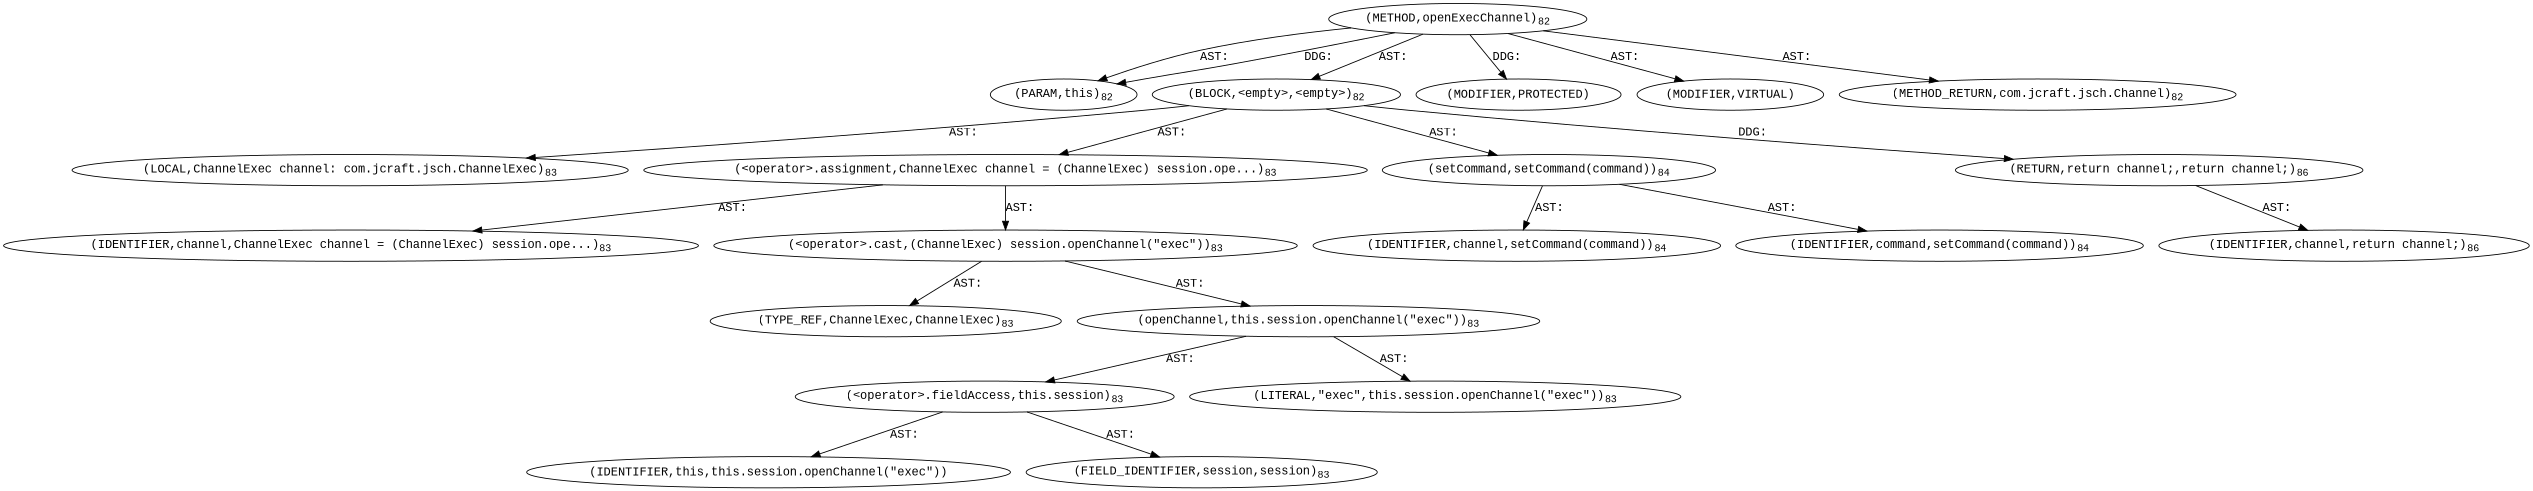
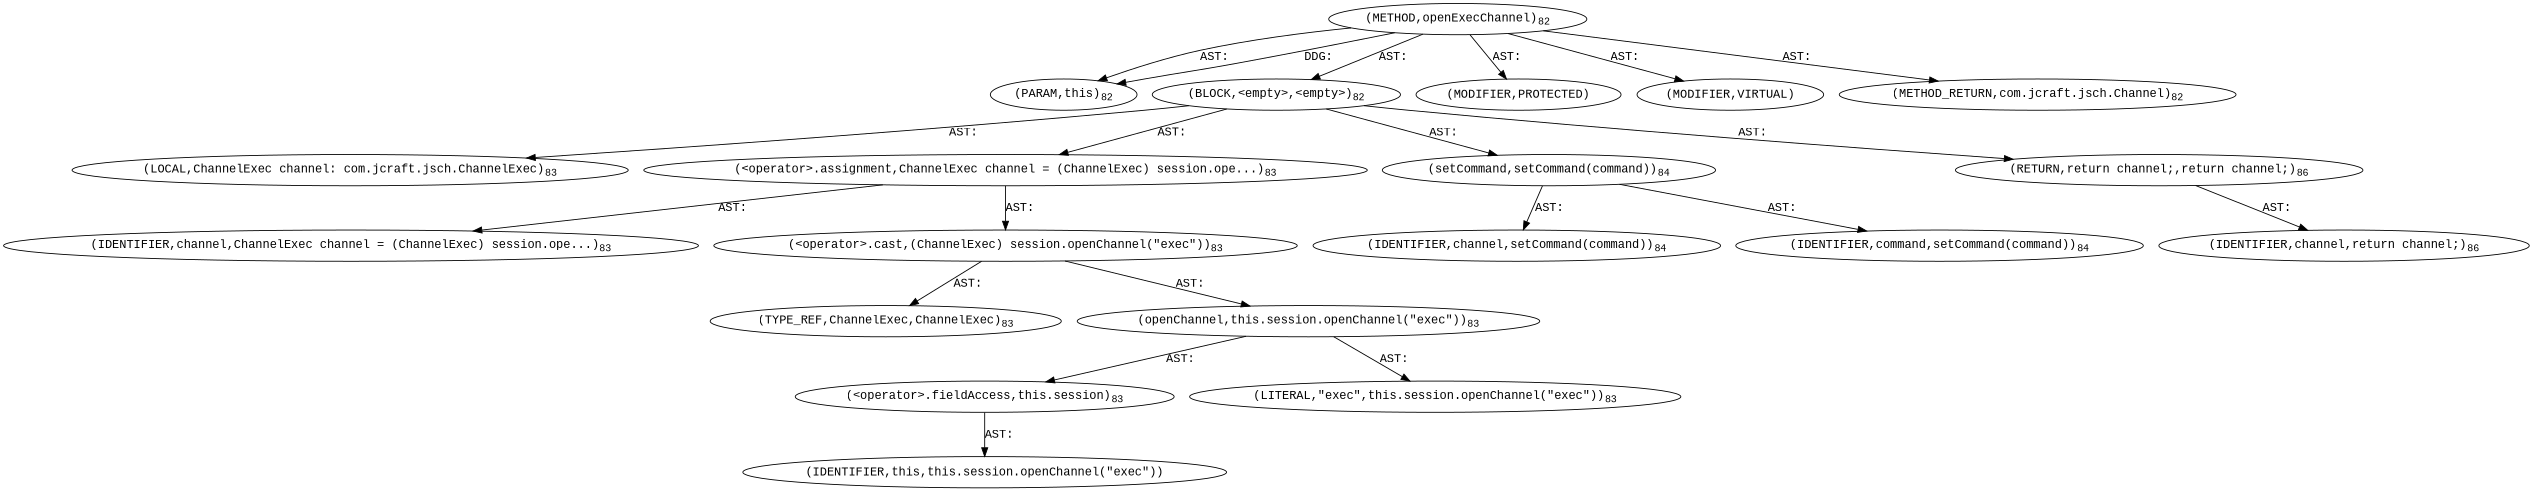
(1511, 57) -> (1511, 57)
(1756, 132) -> (1756, 132)
(1202, 472) -> none
